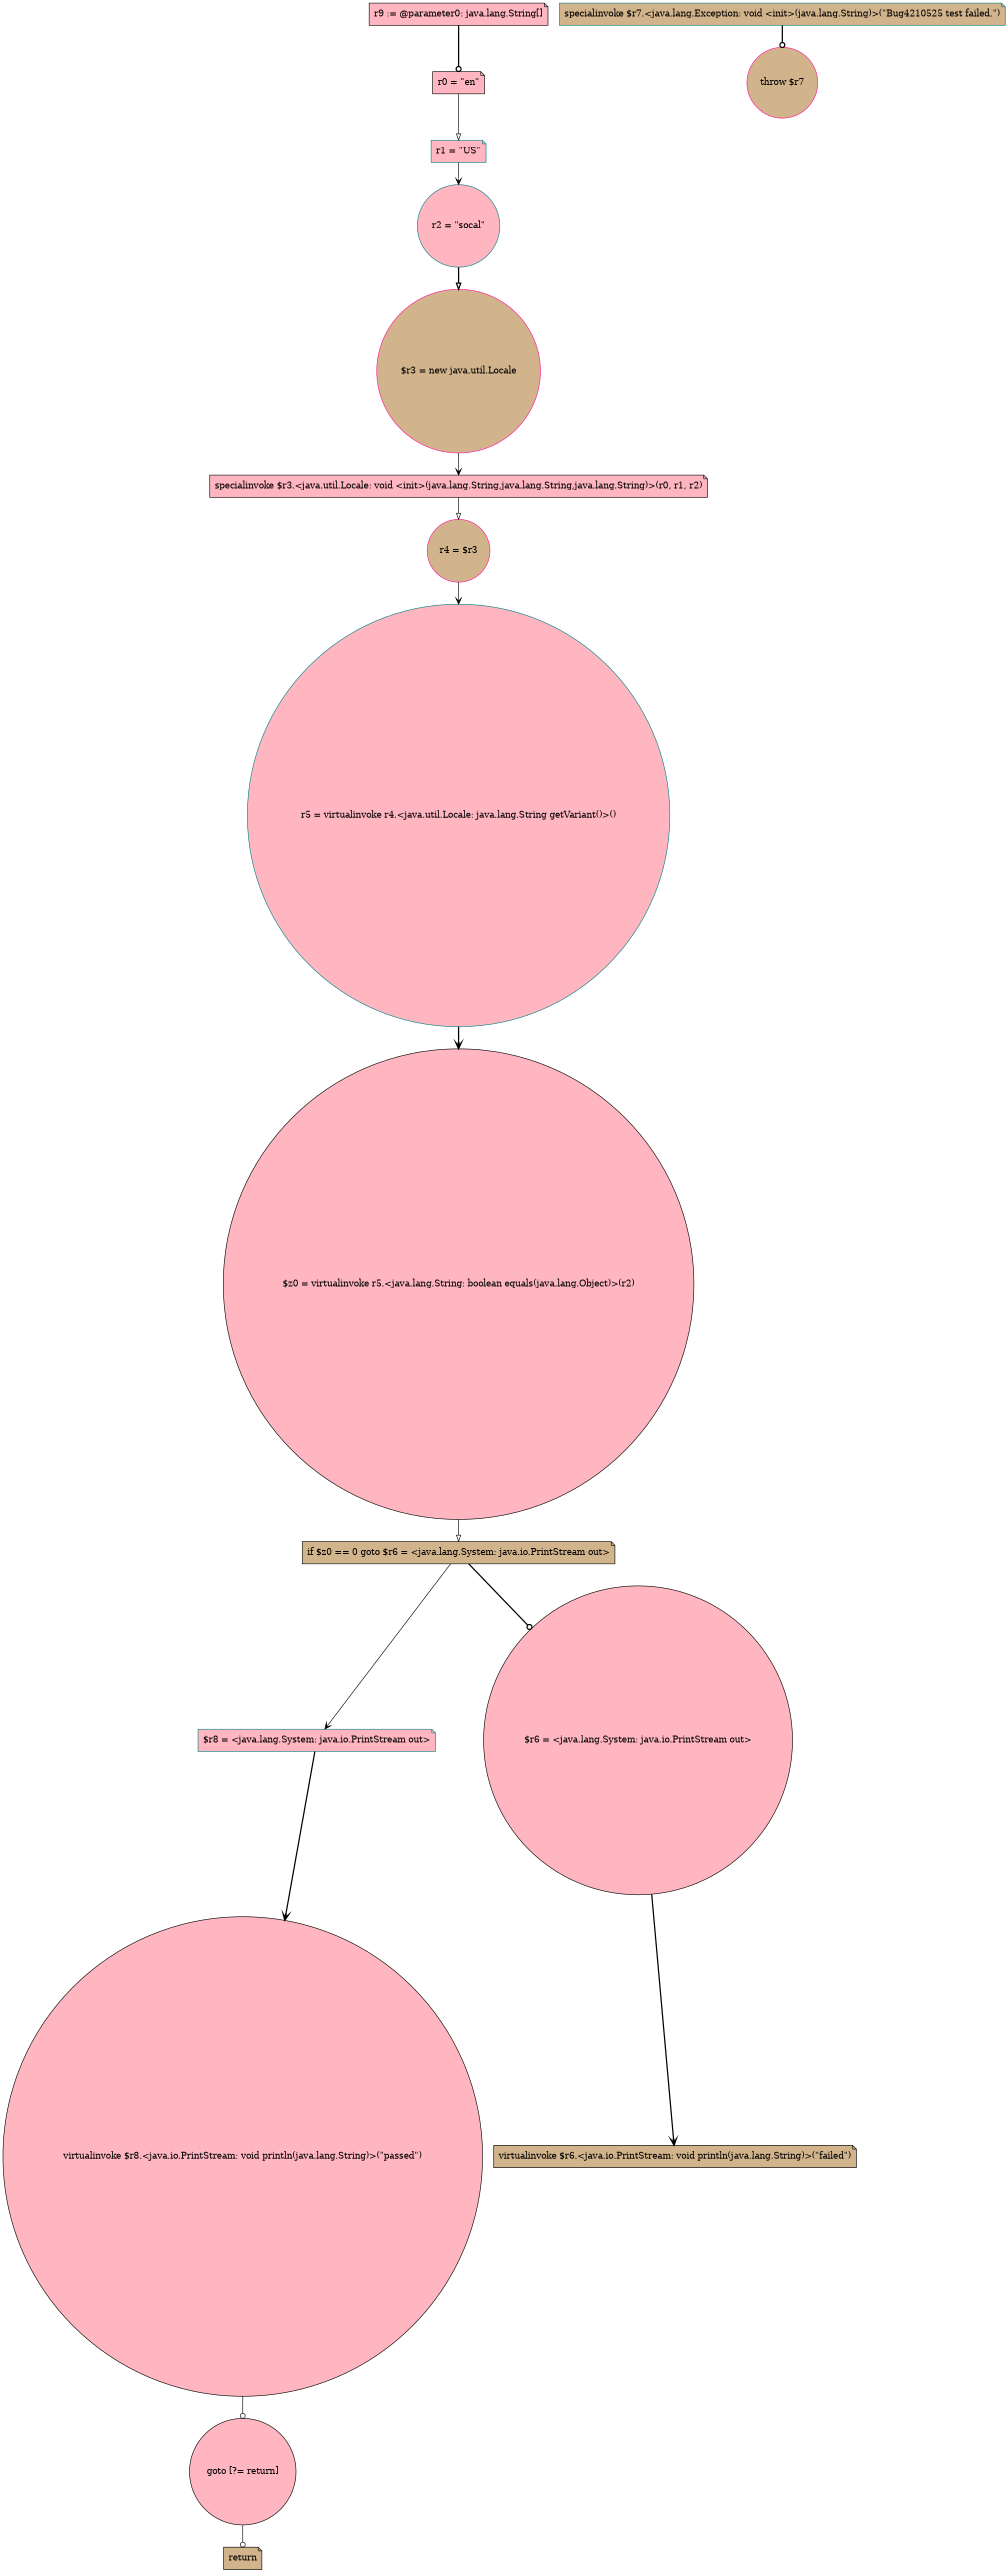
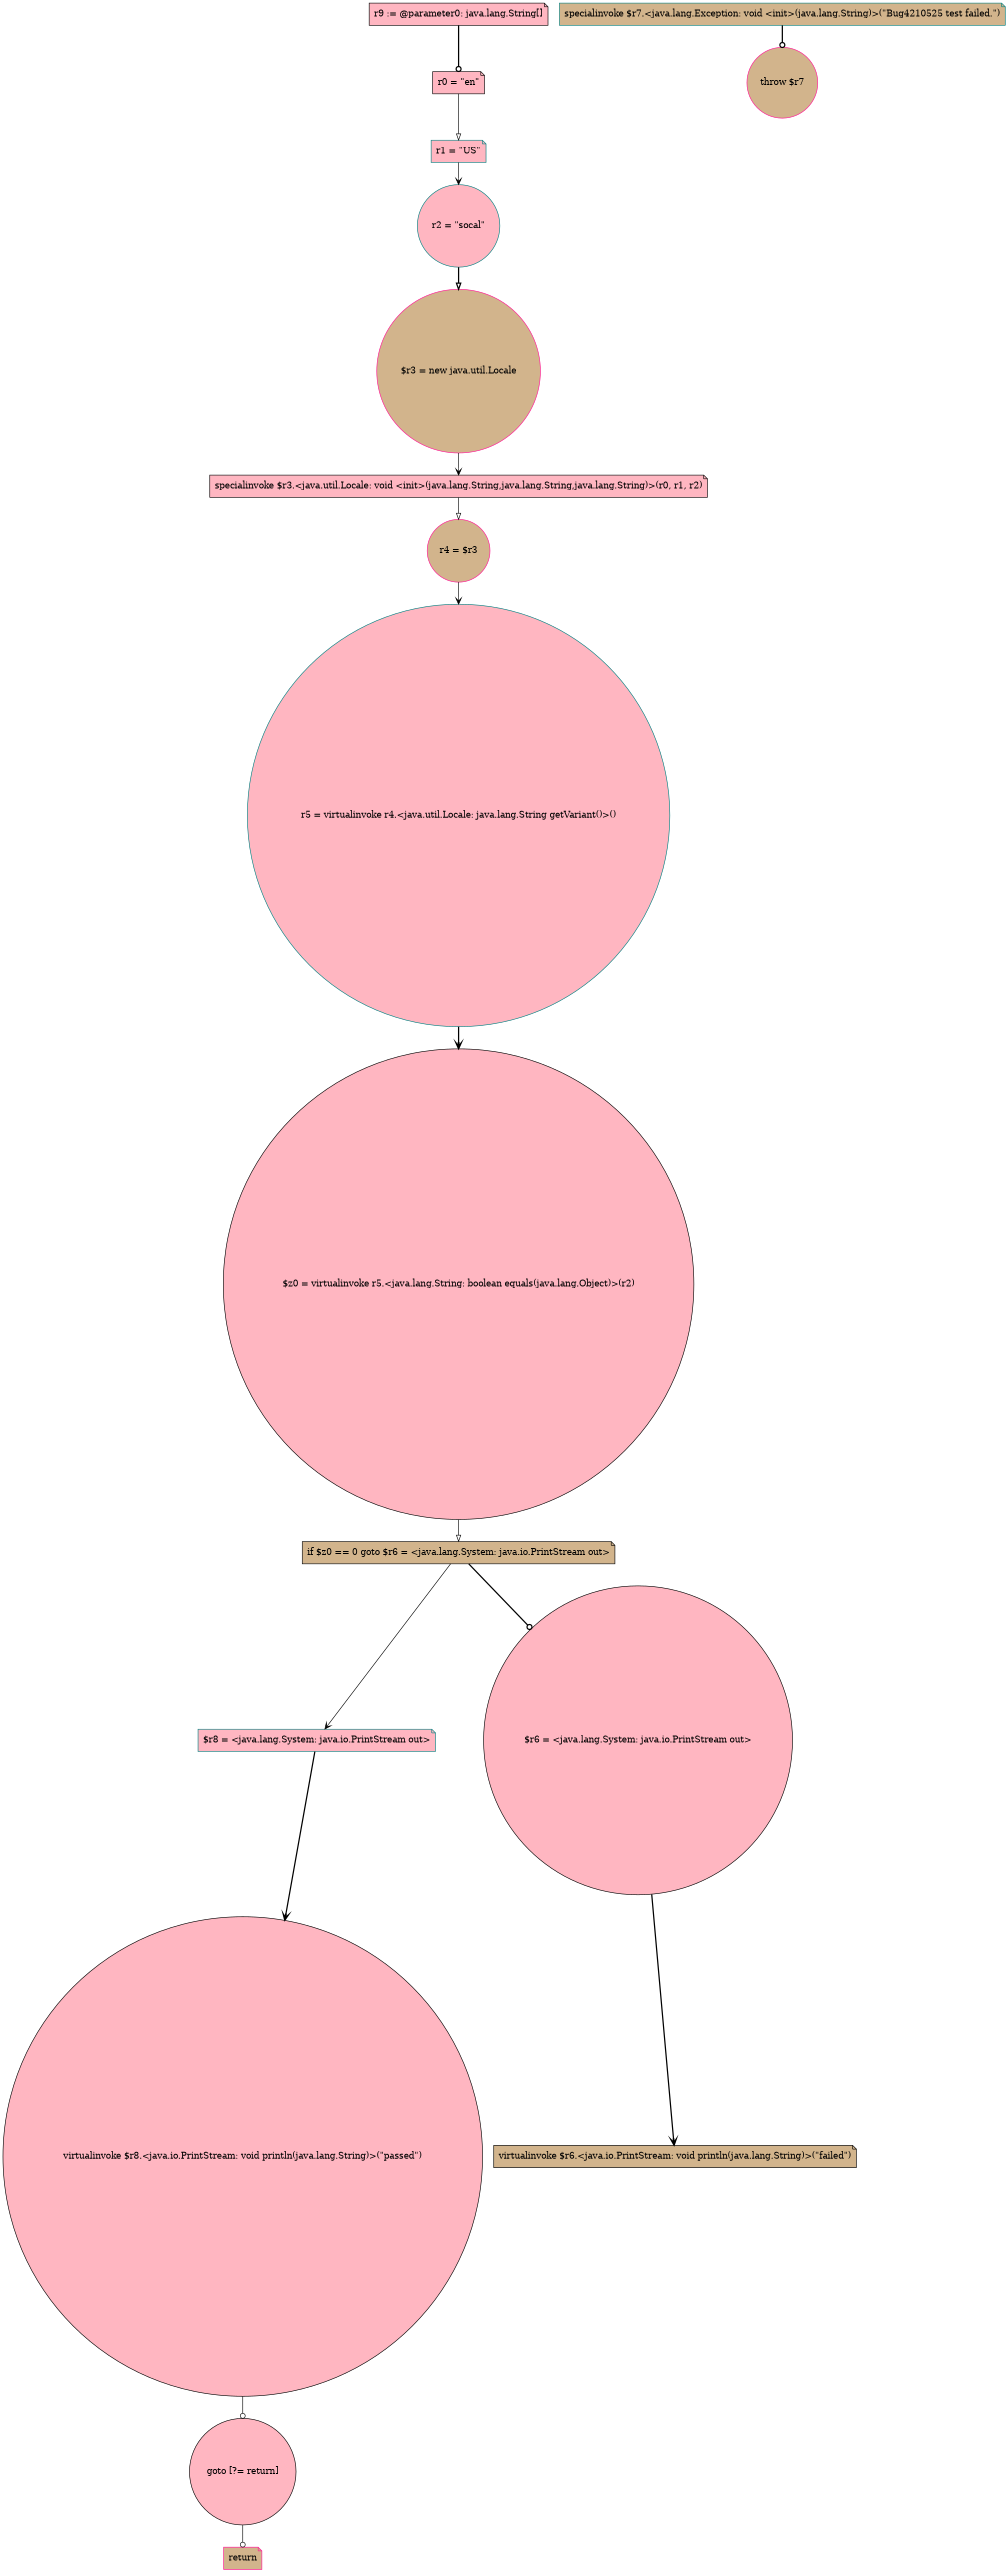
(243, 2558) -> (243, 2558)
